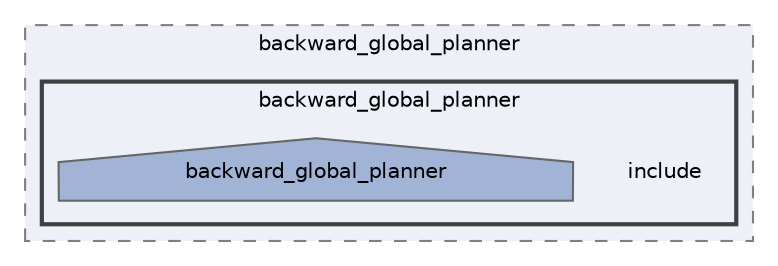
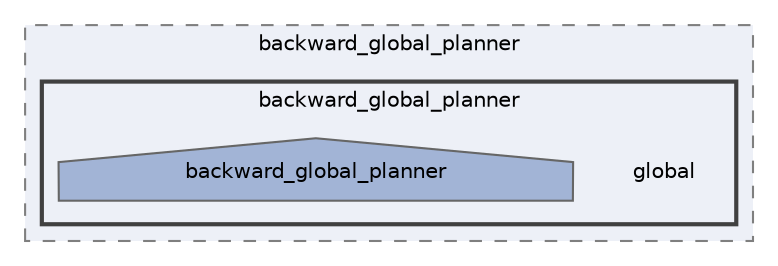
(665, 173) -> (665, 173)
